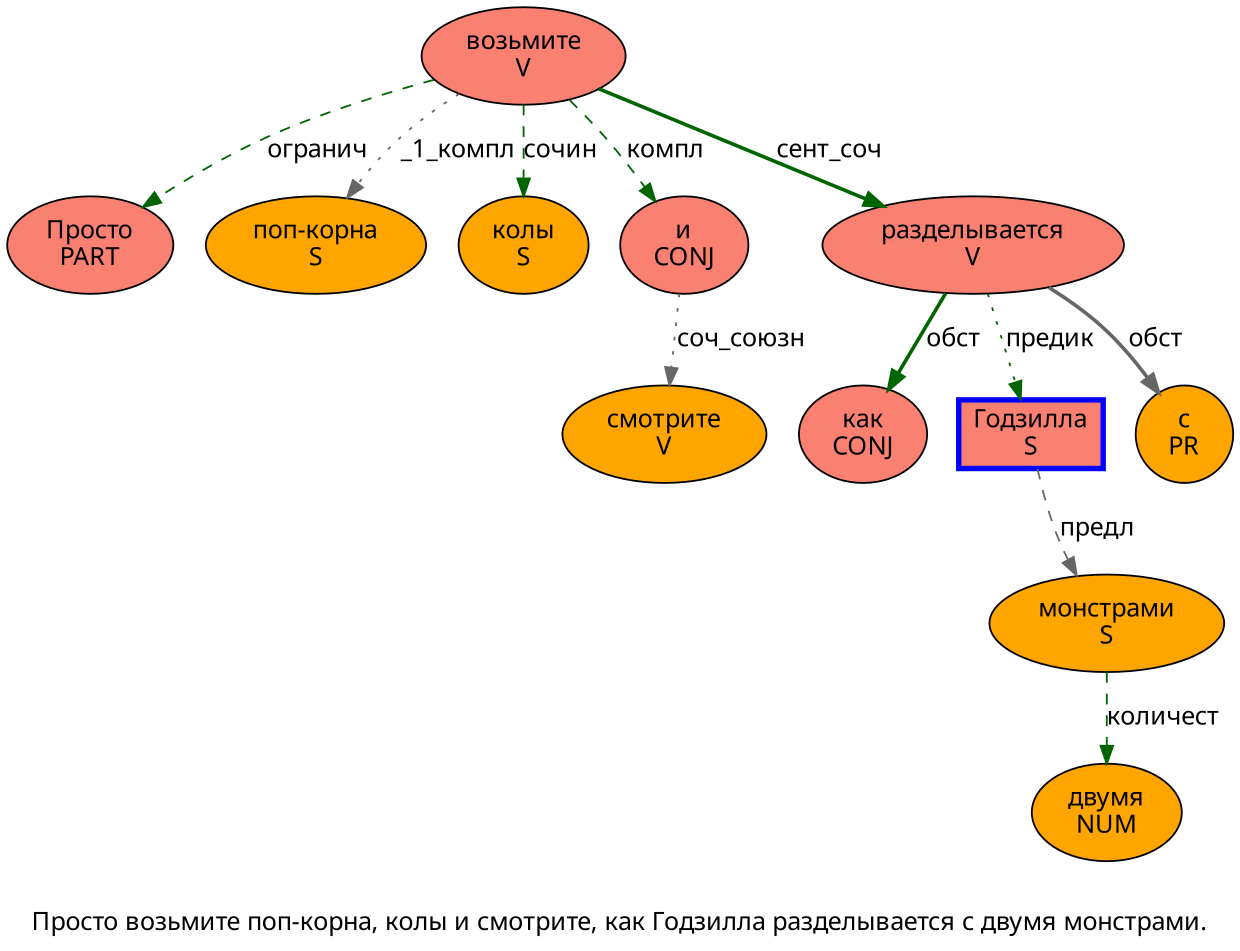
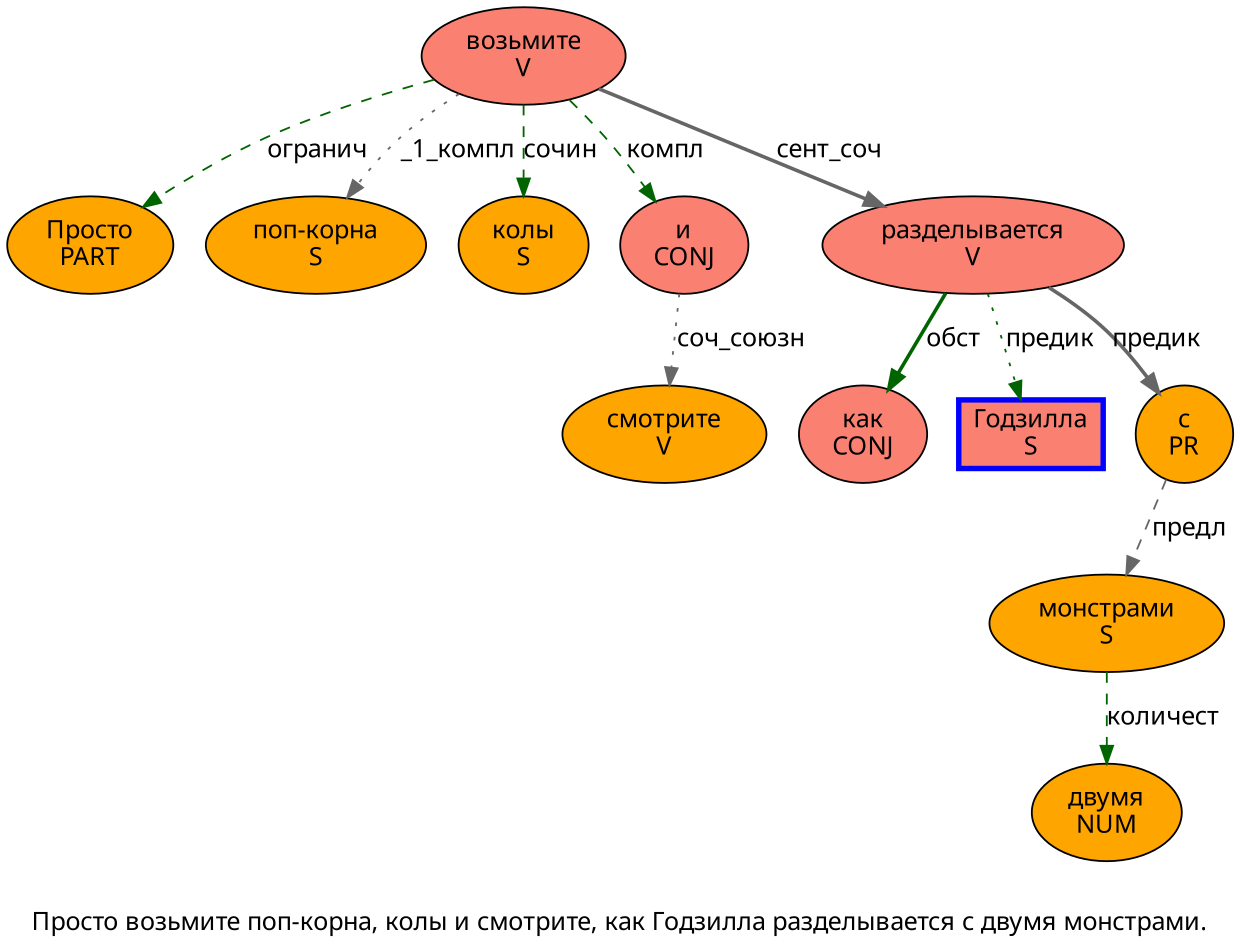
(732, 144) -> (732, 144)
(90, 245) -> (90, 245)
(1156, 340) -> (1156, 340)
(1050, 515) -> (1150, 519)
